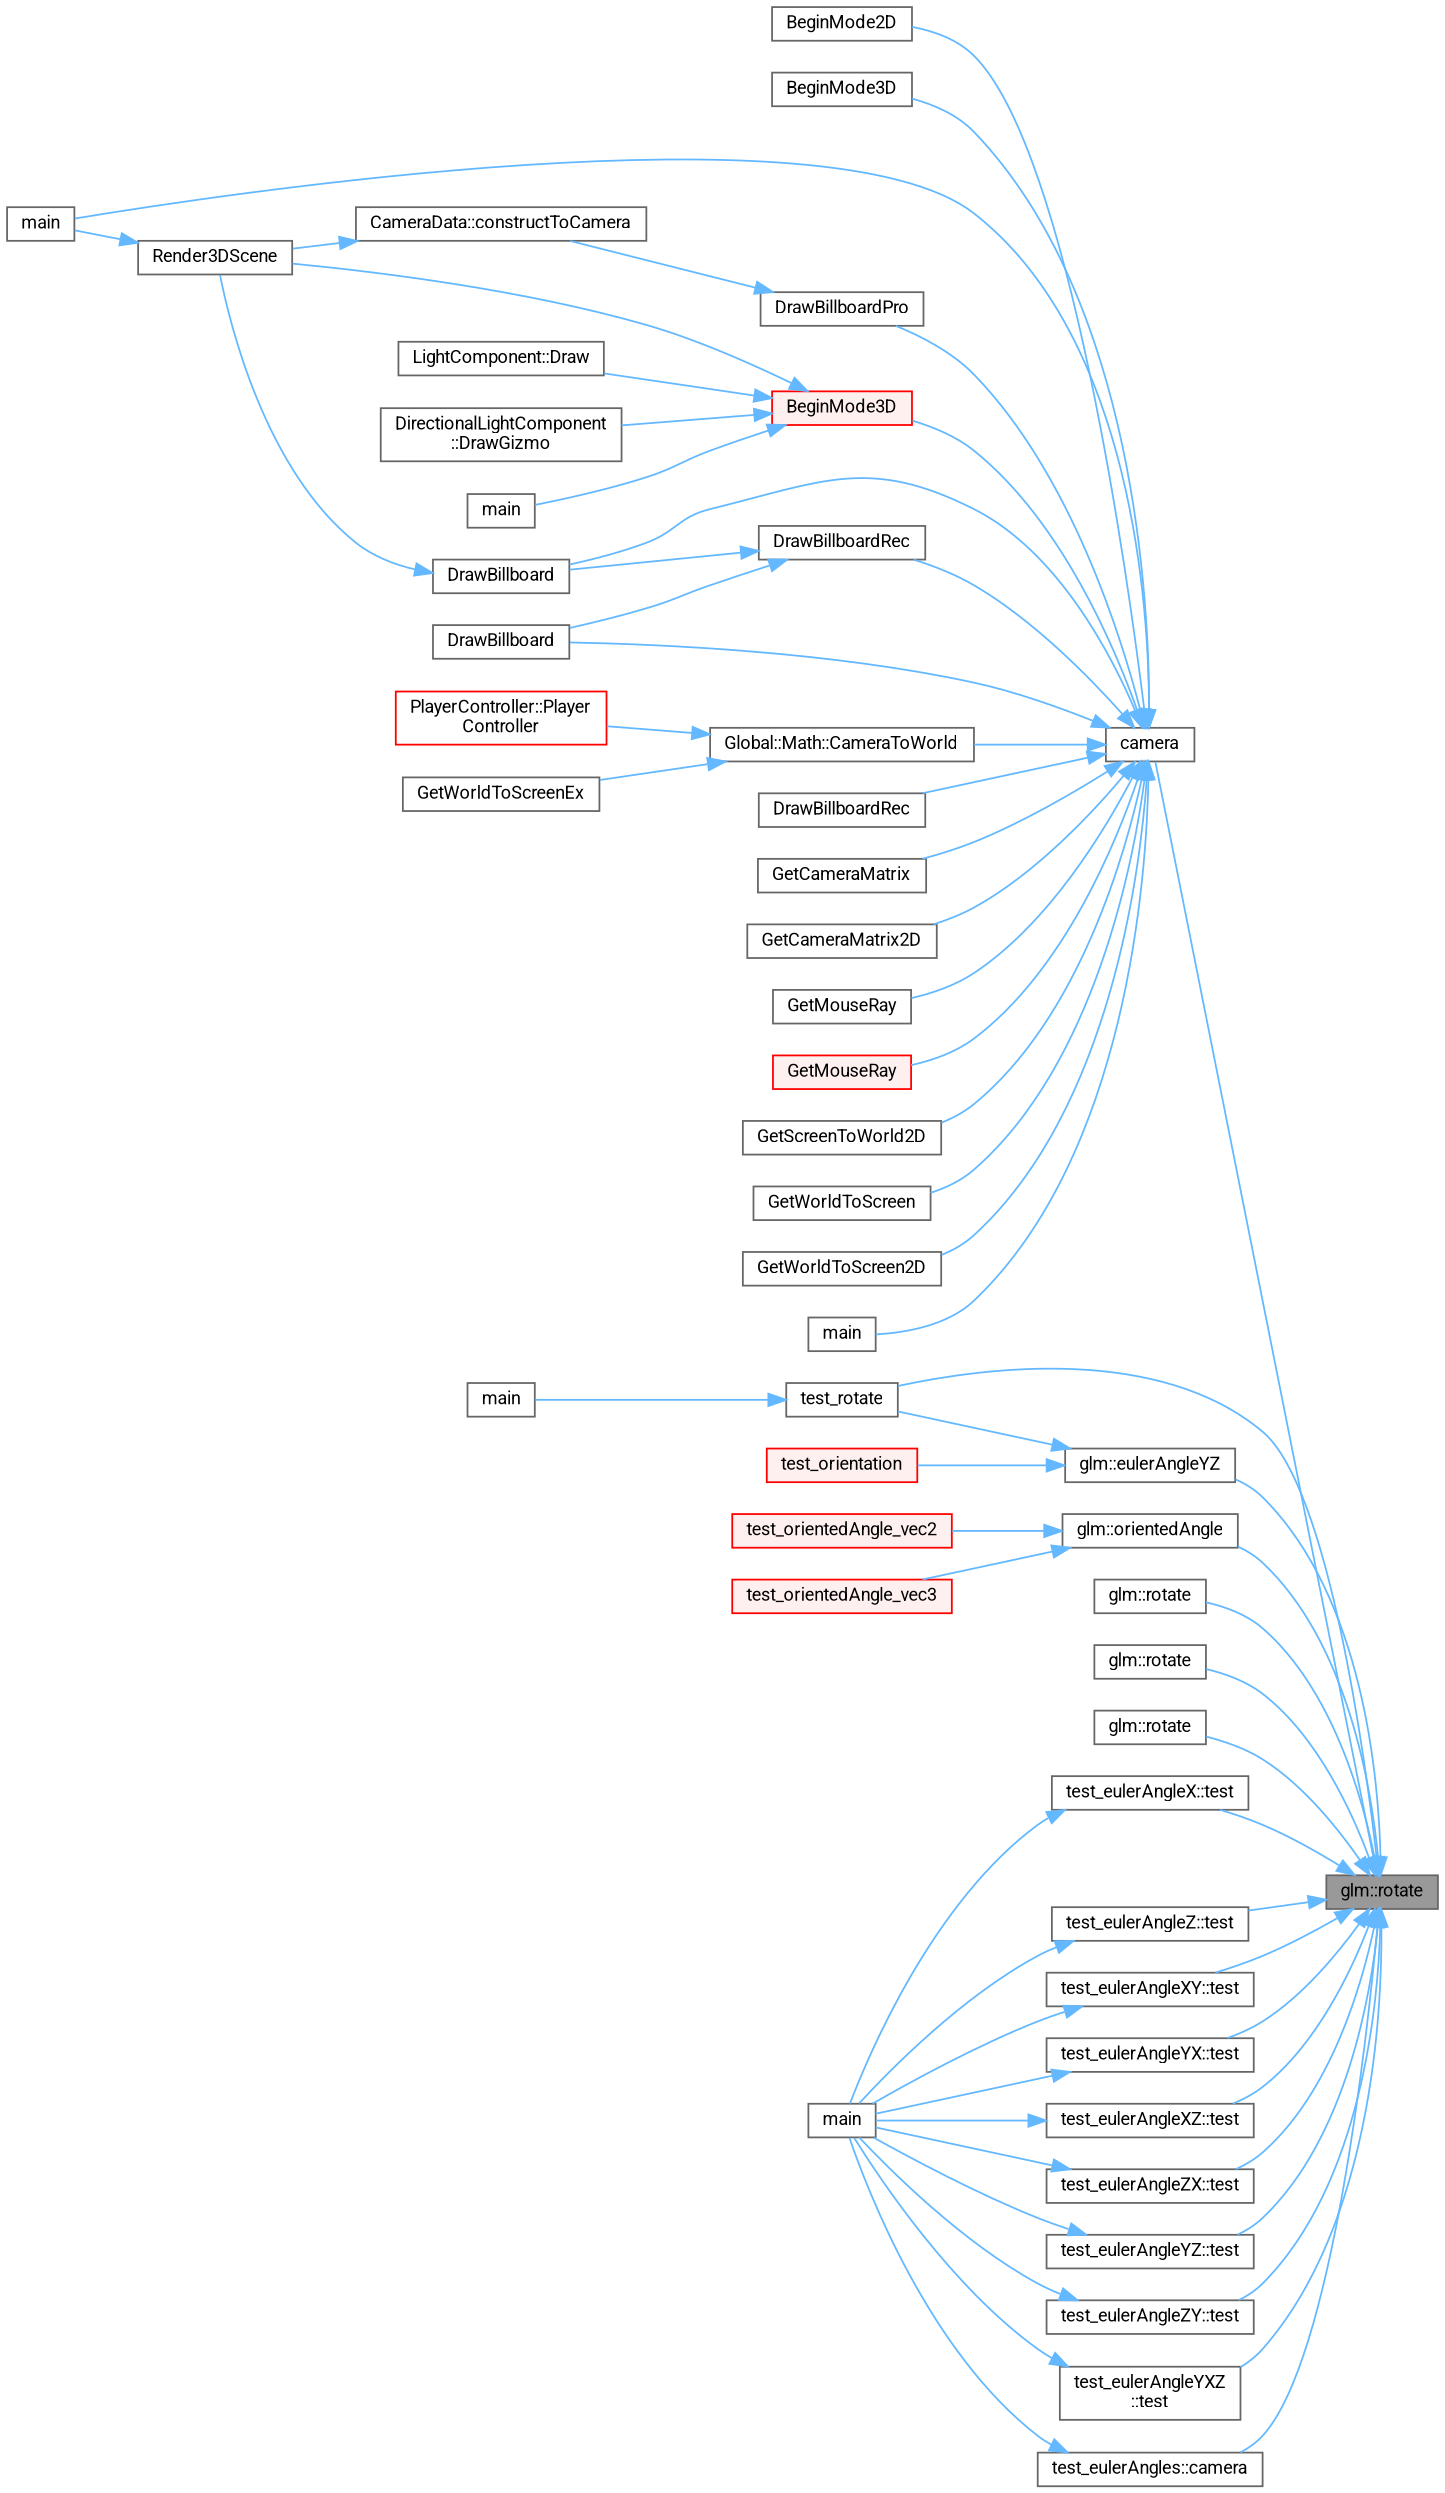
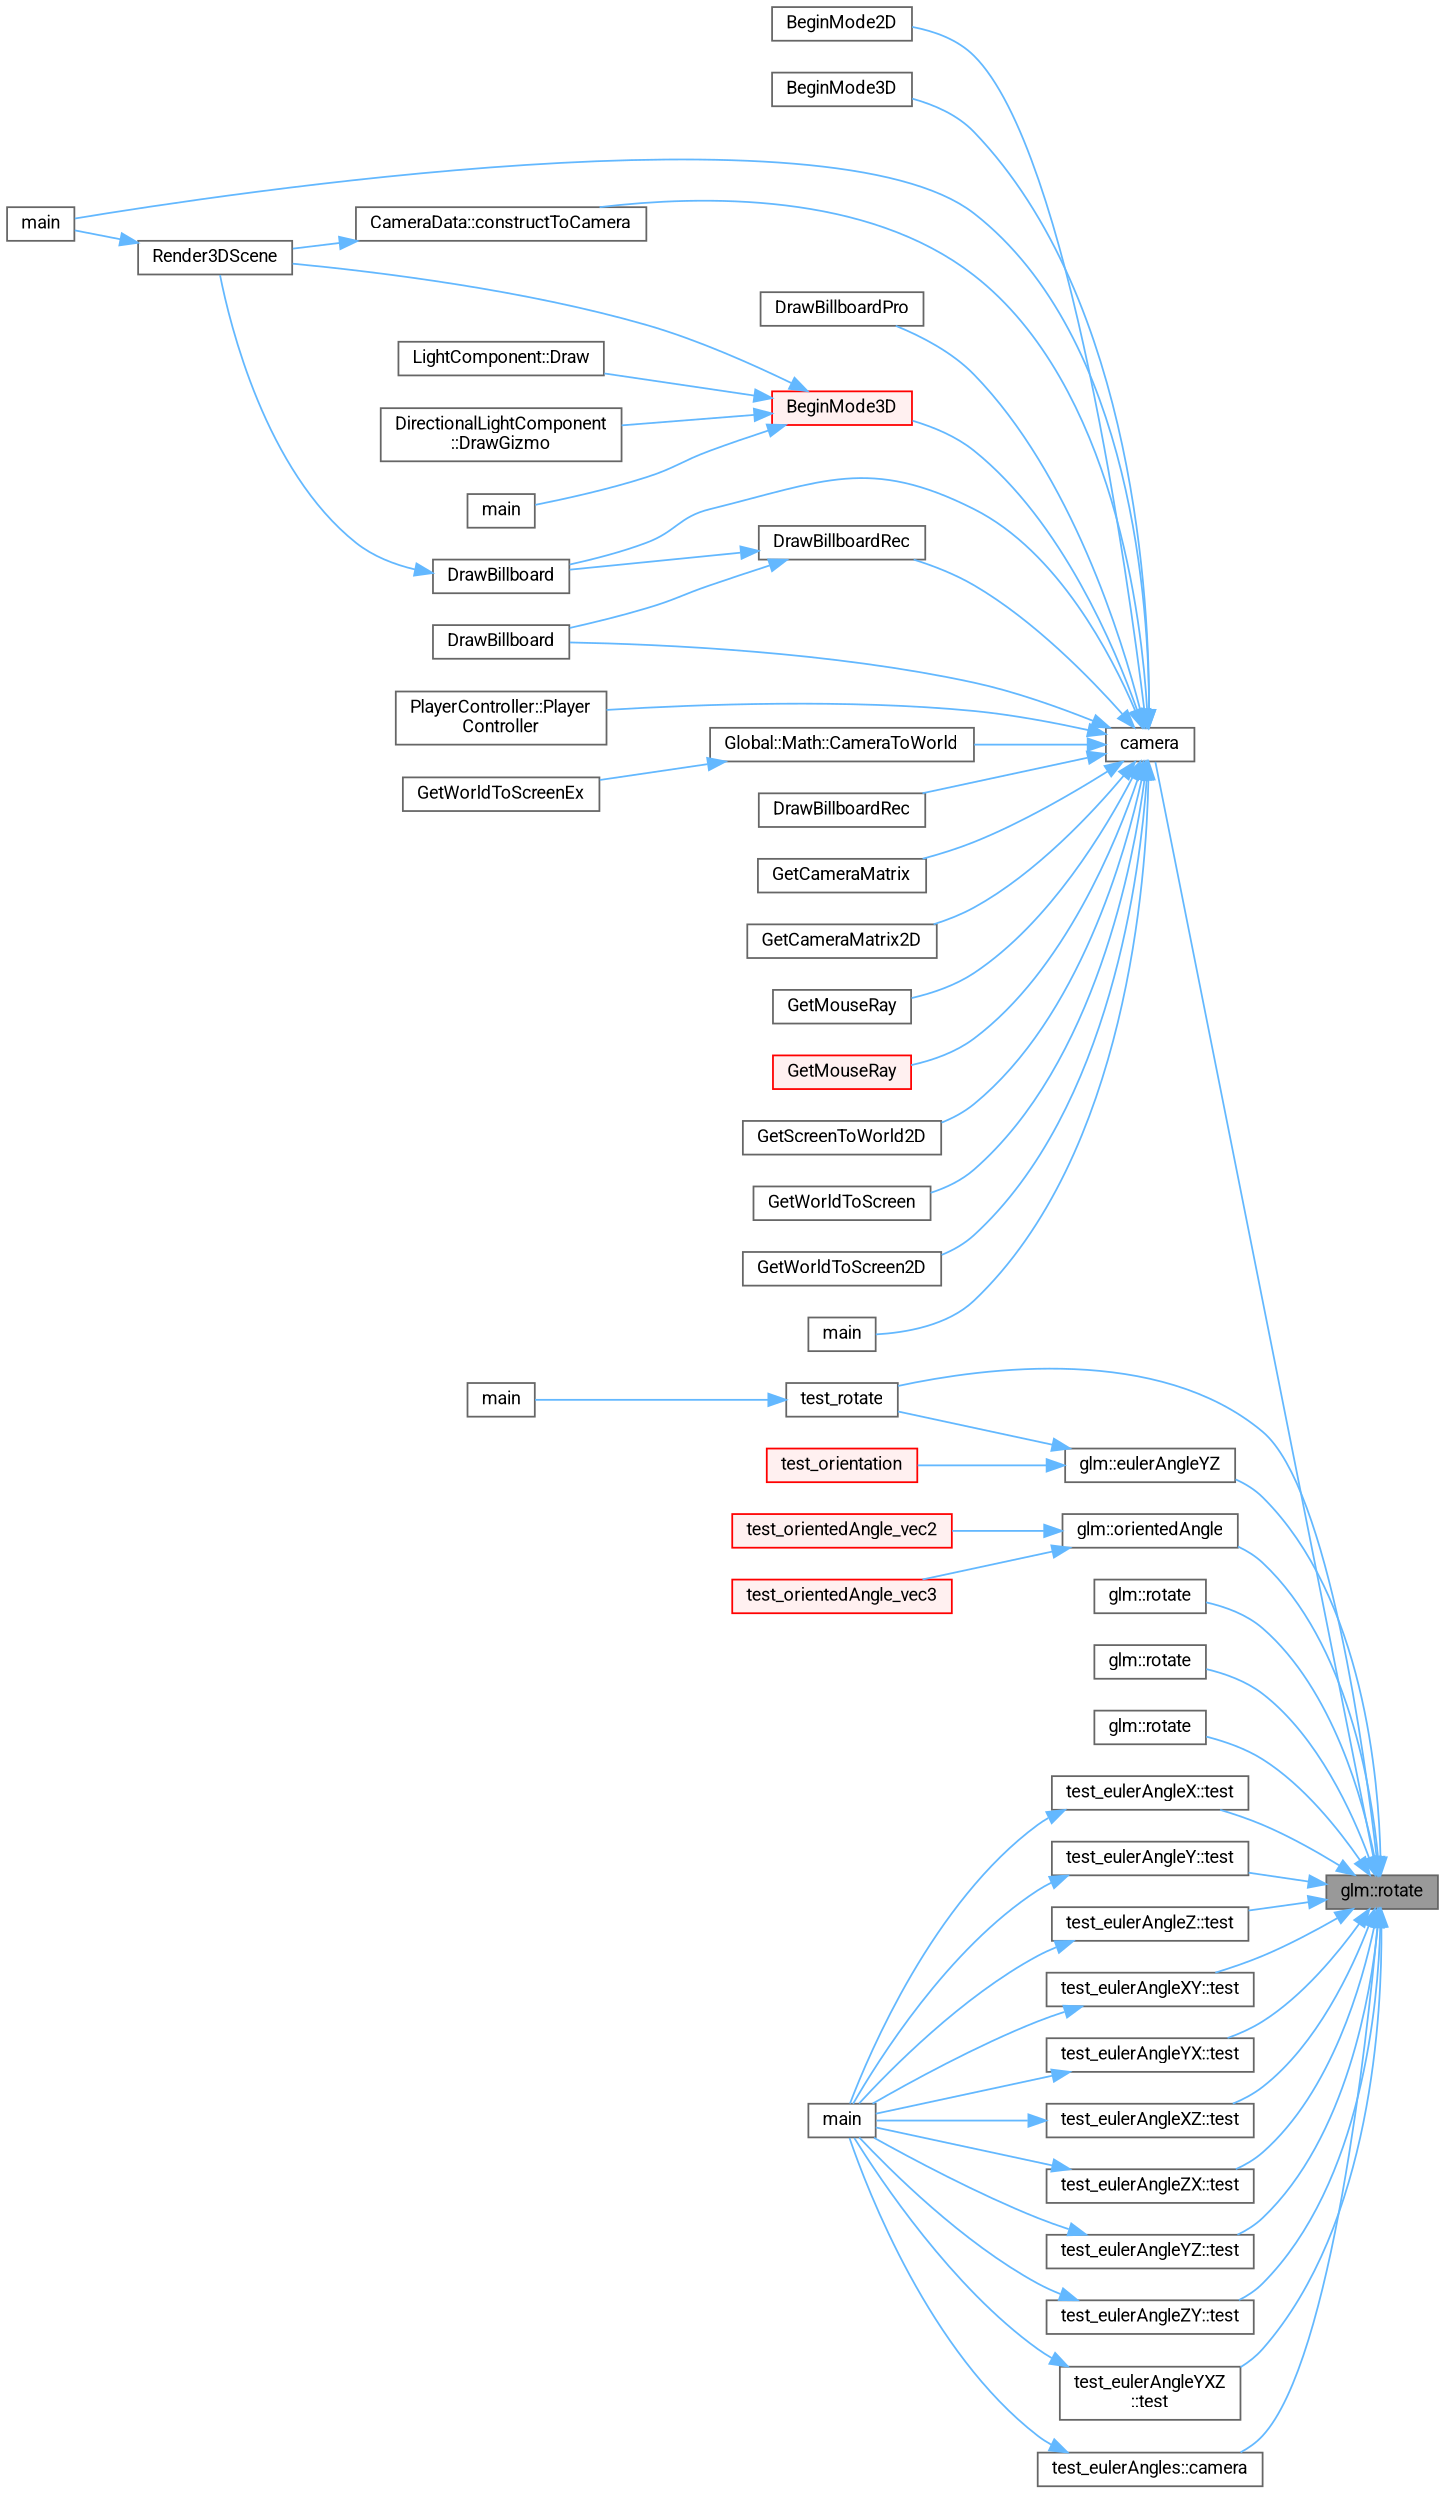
(663, 264) -> (1006, 307)
(501, 718) -> (501, 718)
(649, 730) -> (848, 704)
none -> (1150, 1858)
